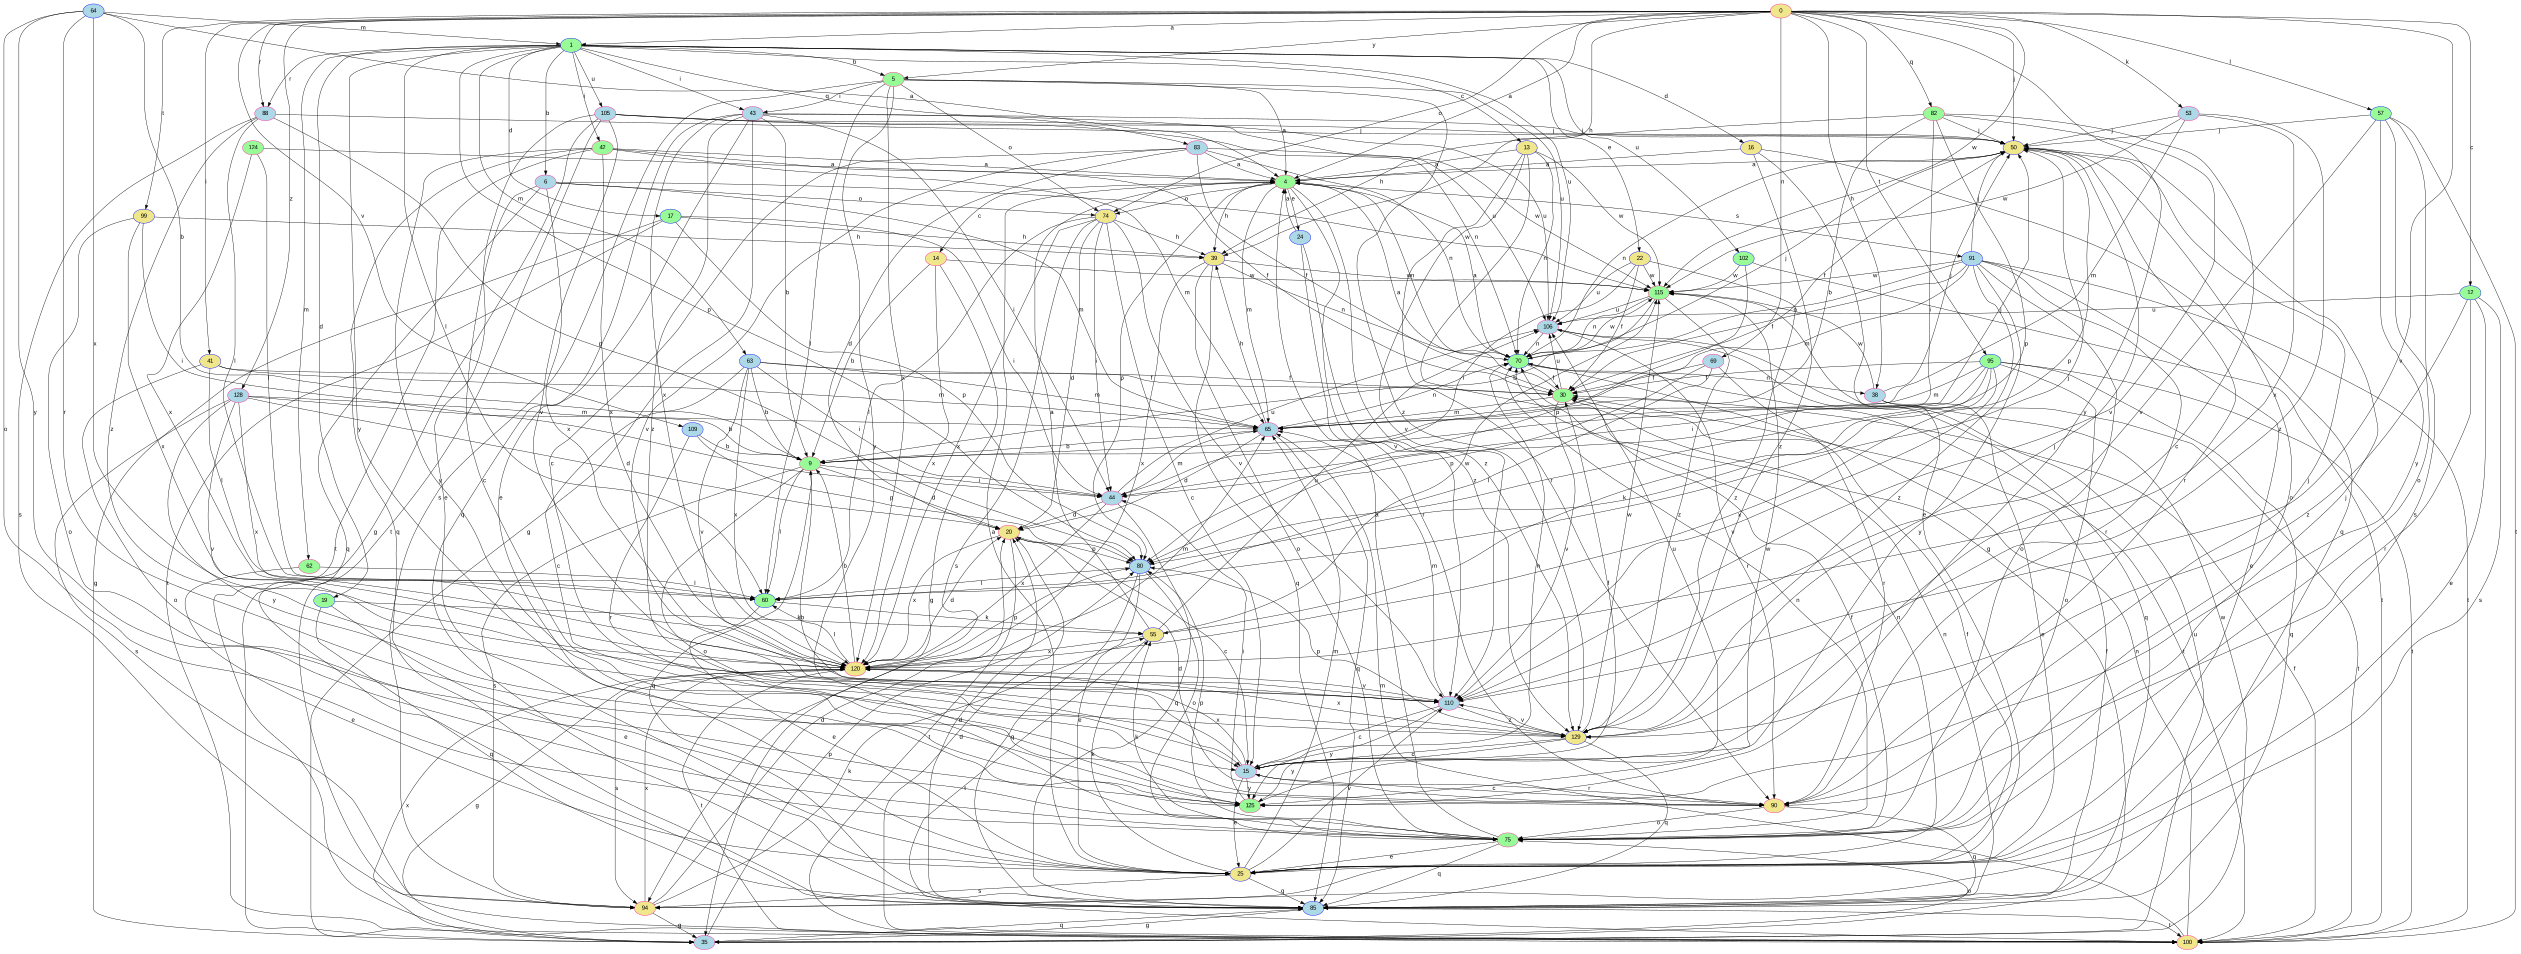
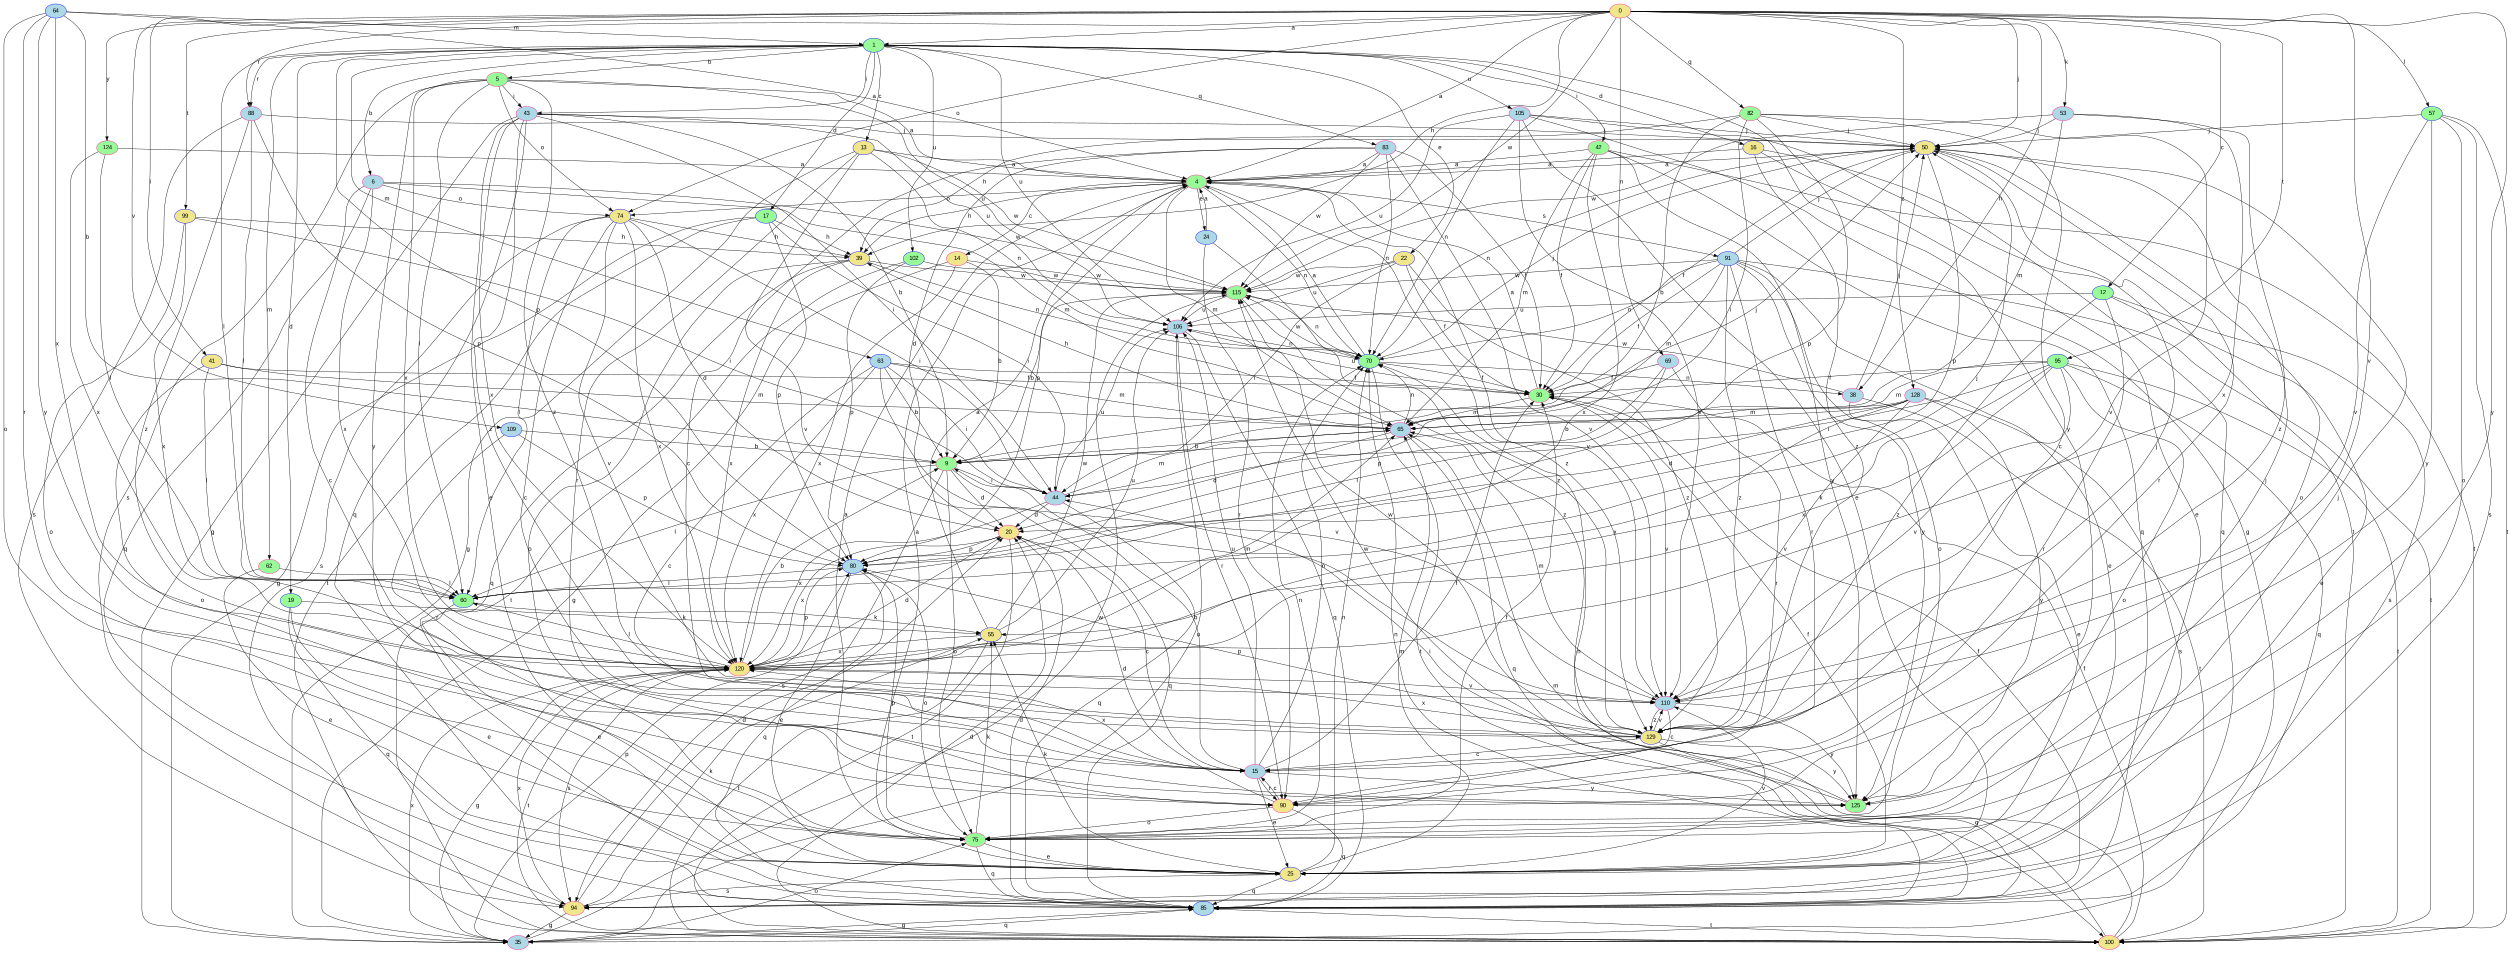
(1339, 41) -> (770, 18)
